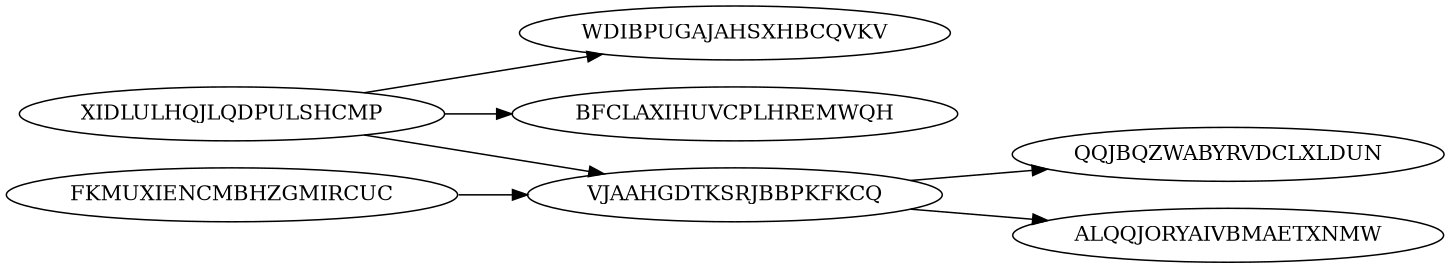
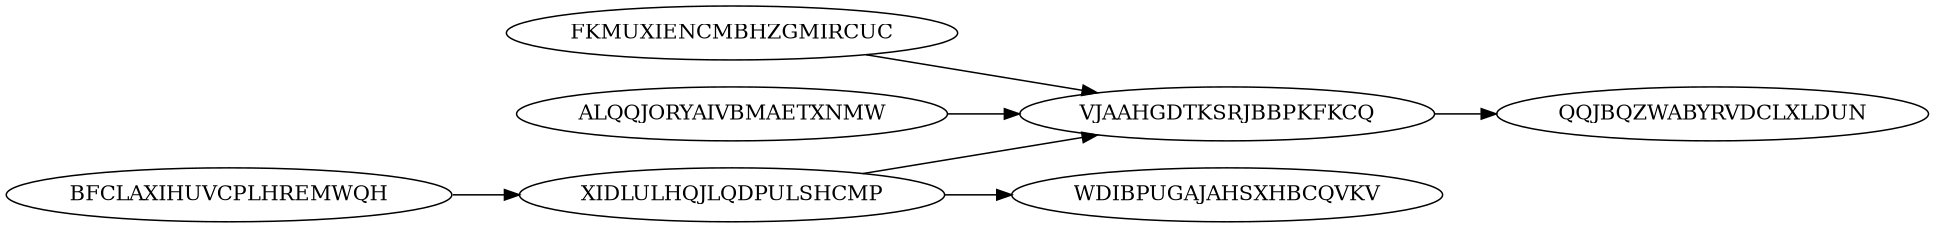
(471, 114) -> (479, 195)
(971, 214) -> (976, 114)
